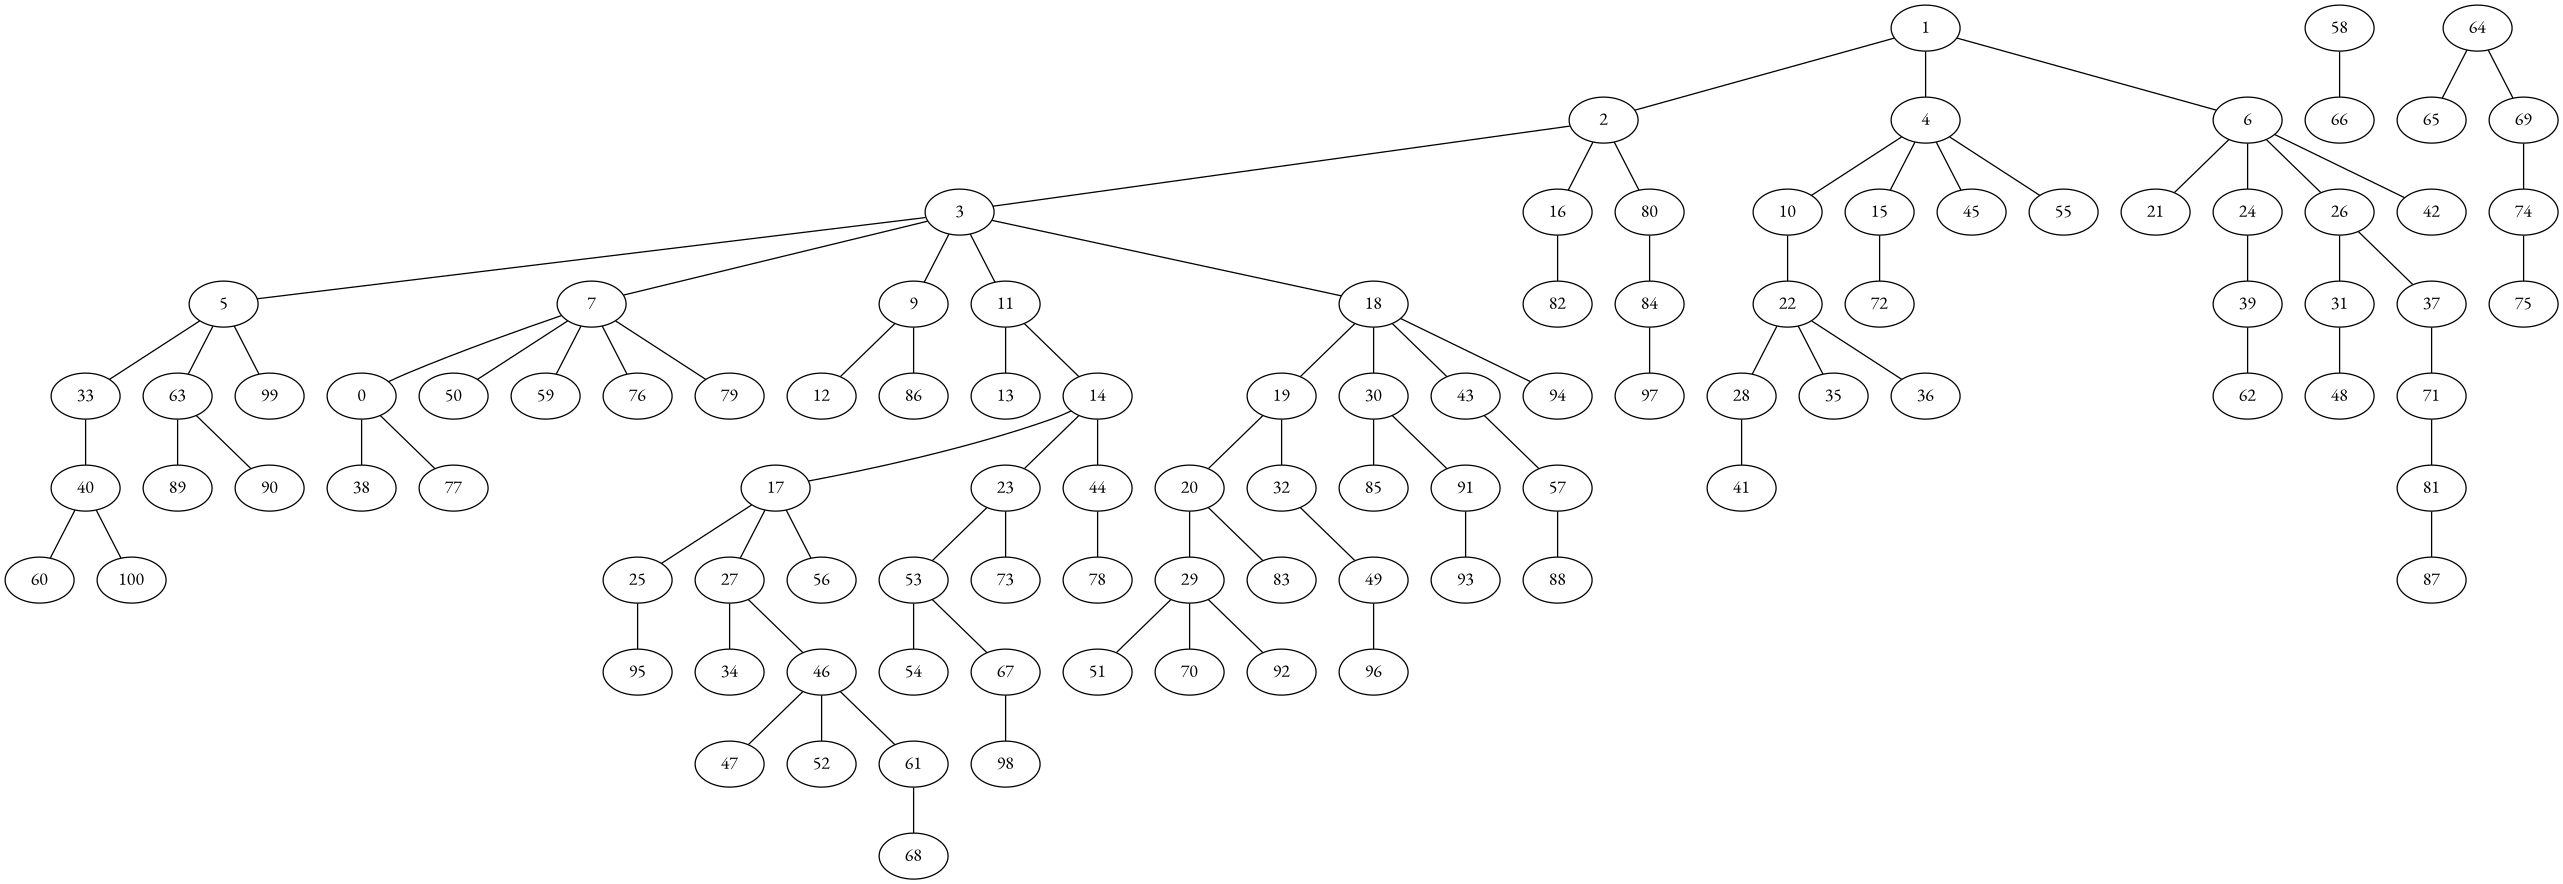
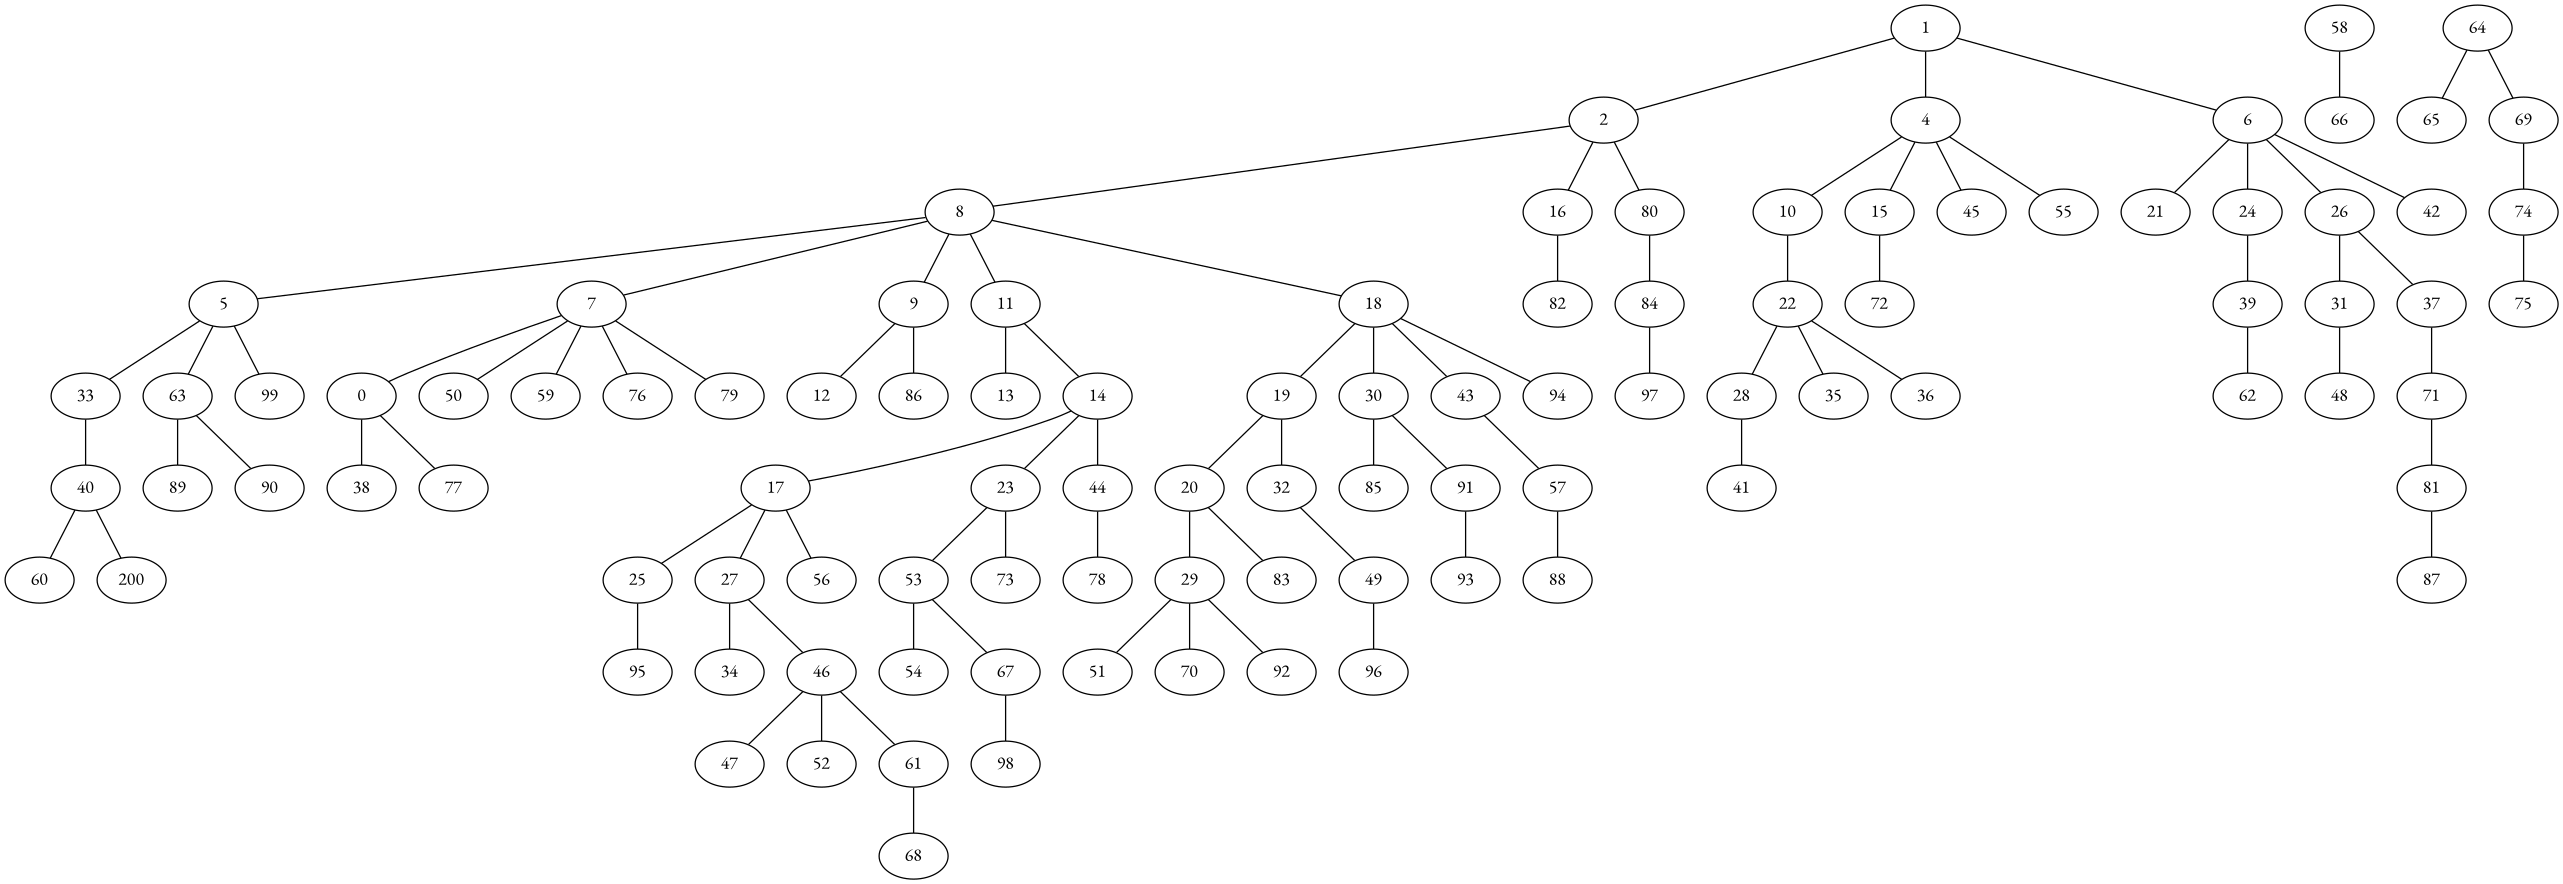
(960, 212) -> (960, 212)
(132, 580) -> (132, 580)
